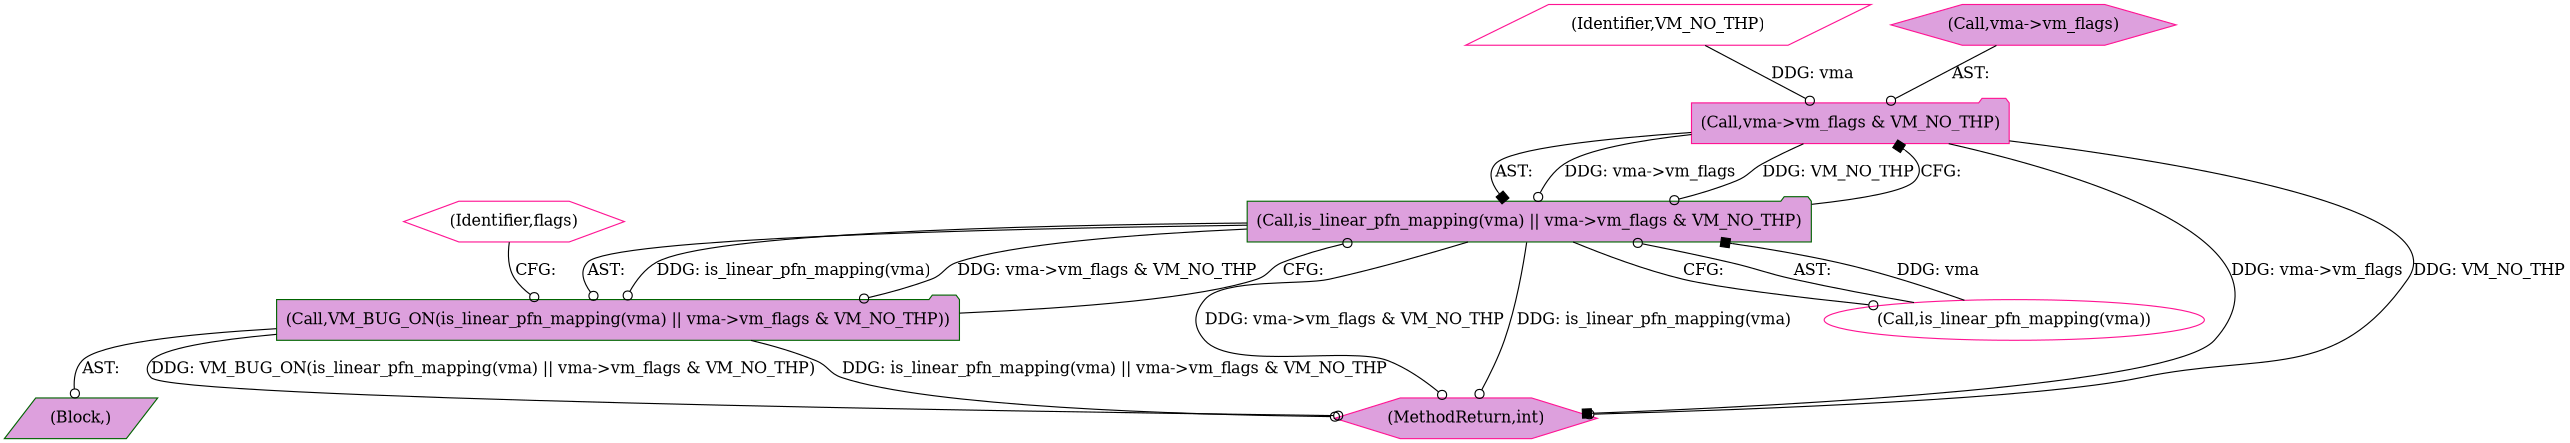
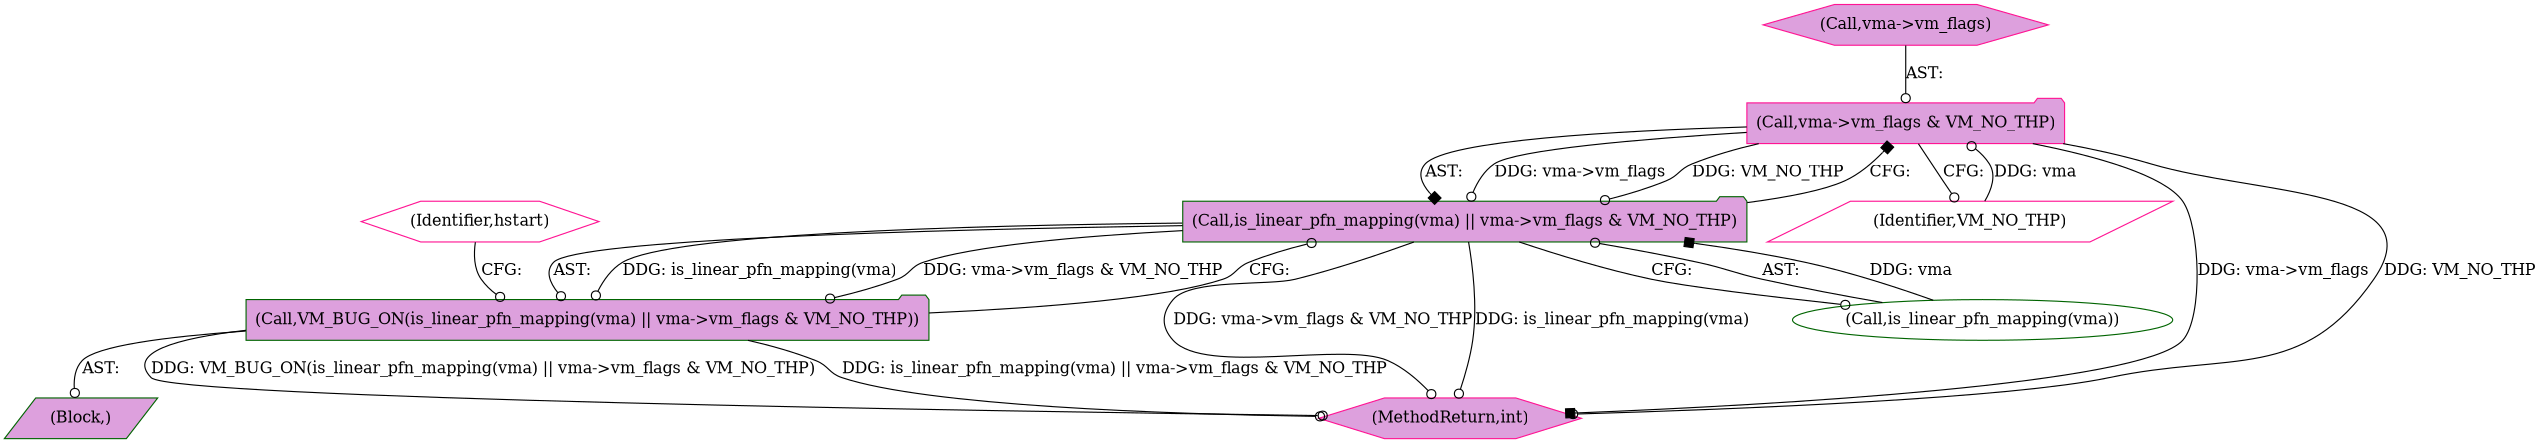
none -> (1935, 169)
(514, 222) -> (480, 222)
(2014, 320) -> (1983, 320)
